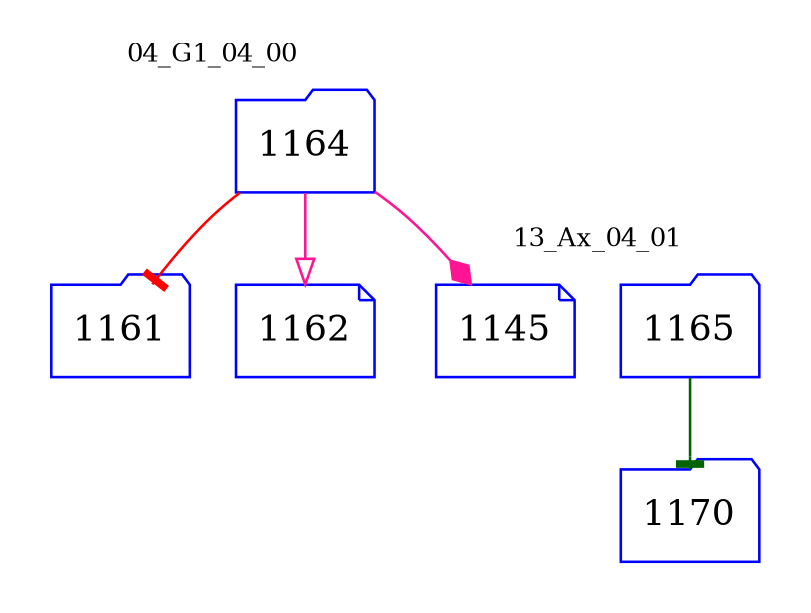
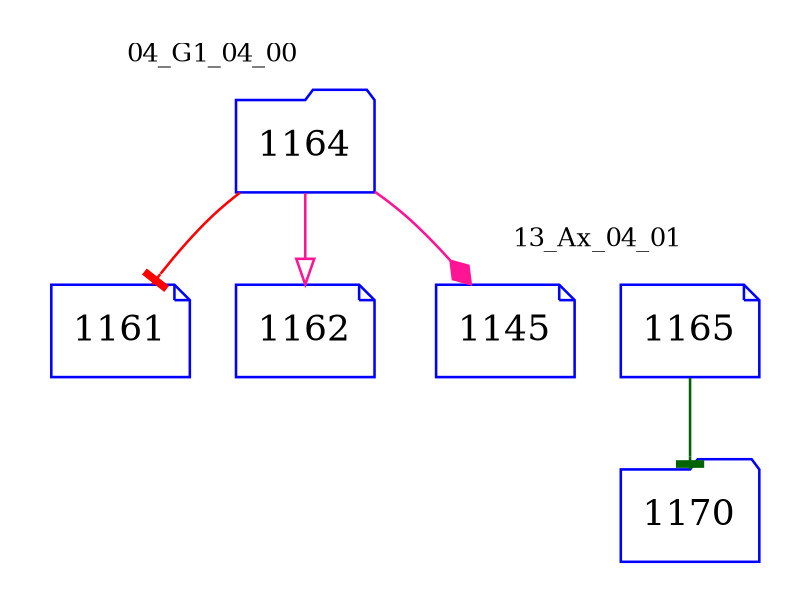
(121, 331) -> (121, 331)
(690, 331) -> (690, 331)
